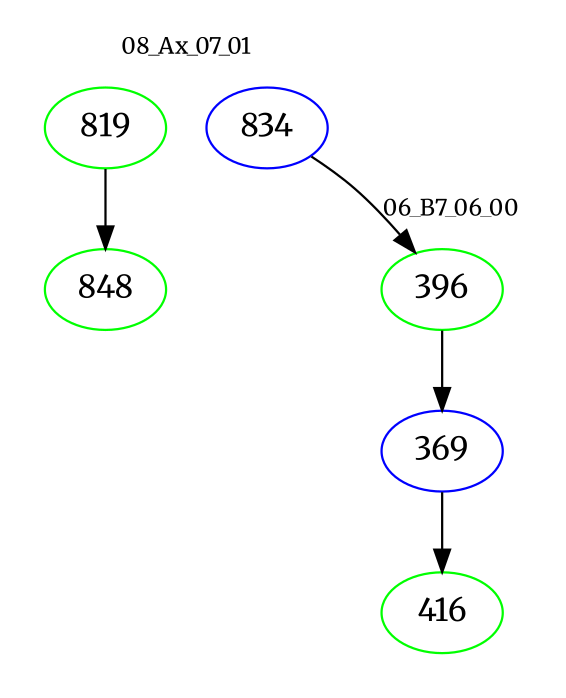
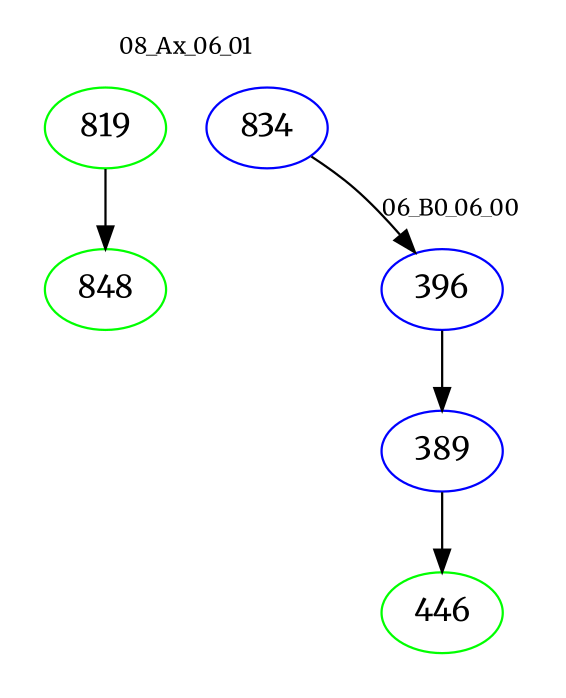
(186, 48) -> (186, 48)
(451, 210) -> (451, 210)
(442, 290) -> (442, 290)
(442, 451) -> (442, 451)
(442, 613) -> (442, 613)
